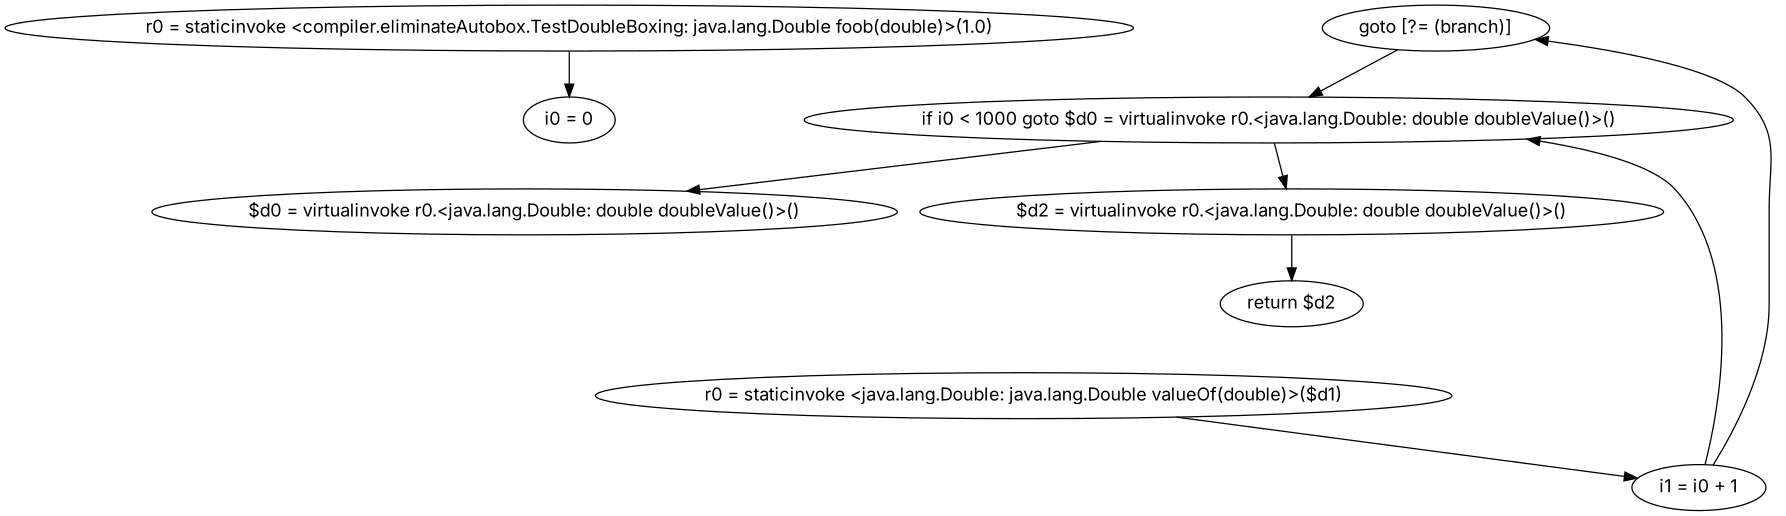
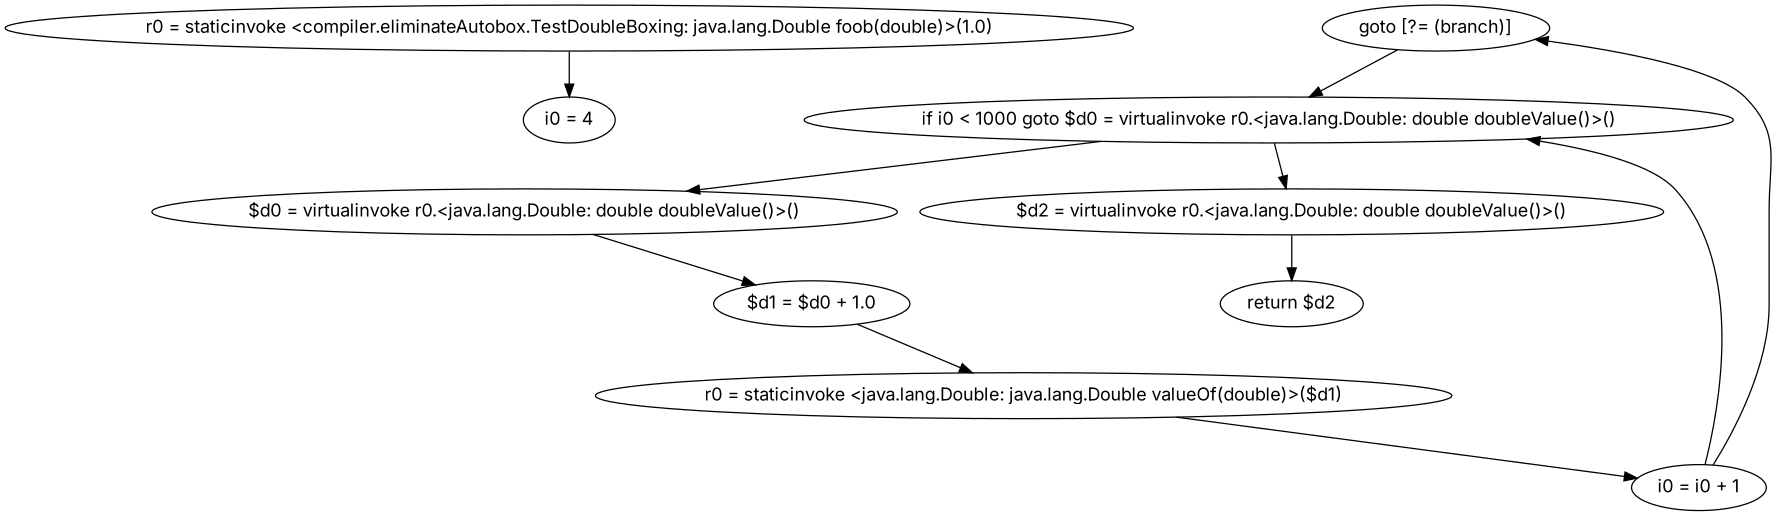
(569, 120) -> (569, 120)
none -> (812, 304)
(1699, 488) -> (1699, 488)
